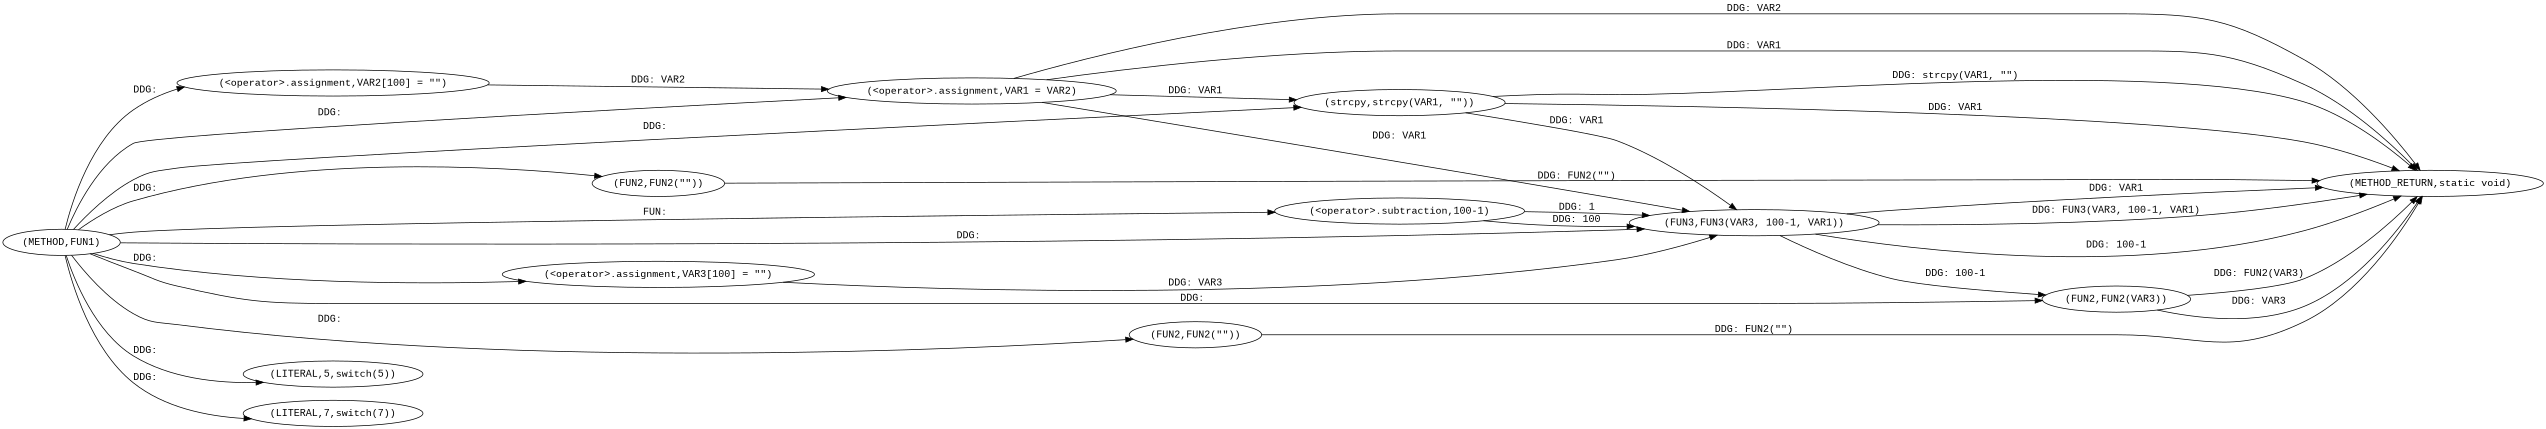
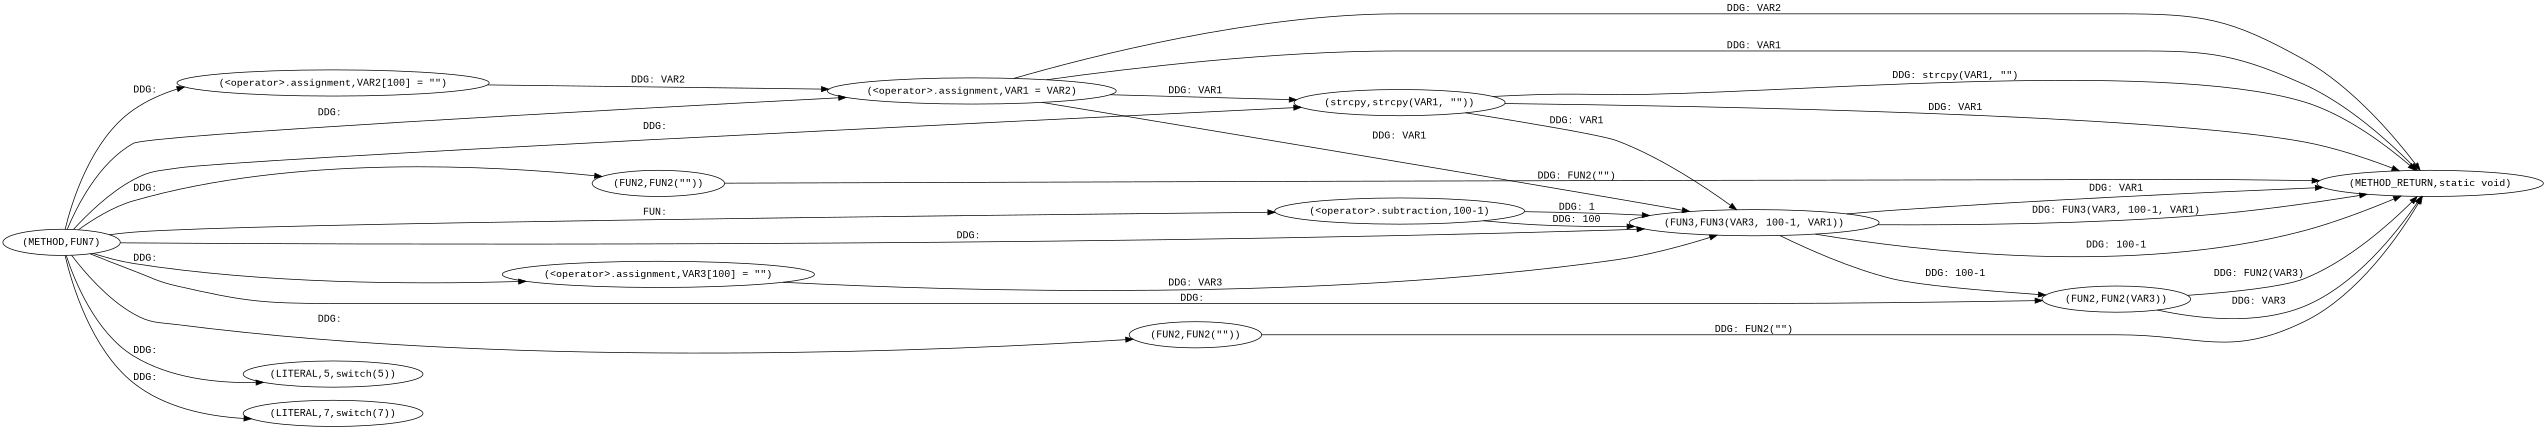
(62, 242) -> (62, 242)
